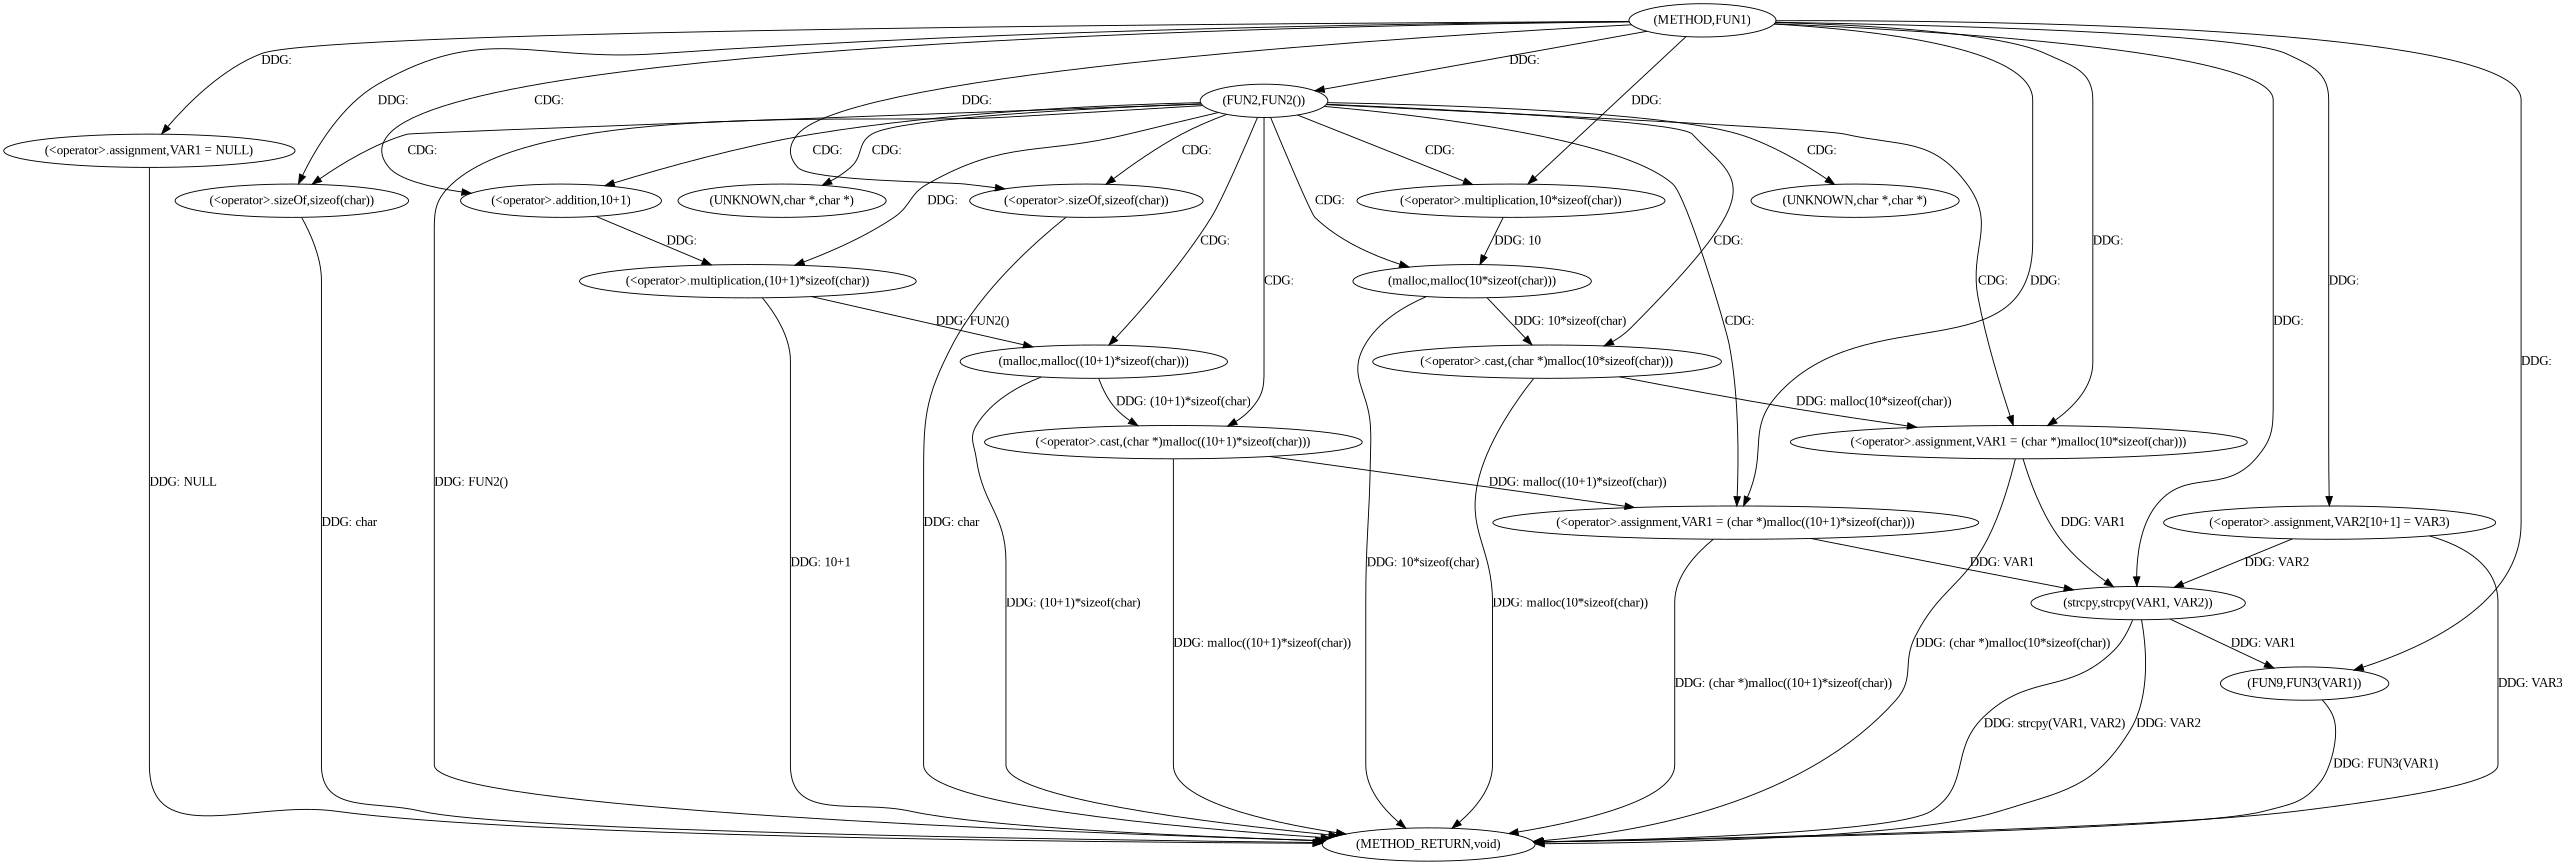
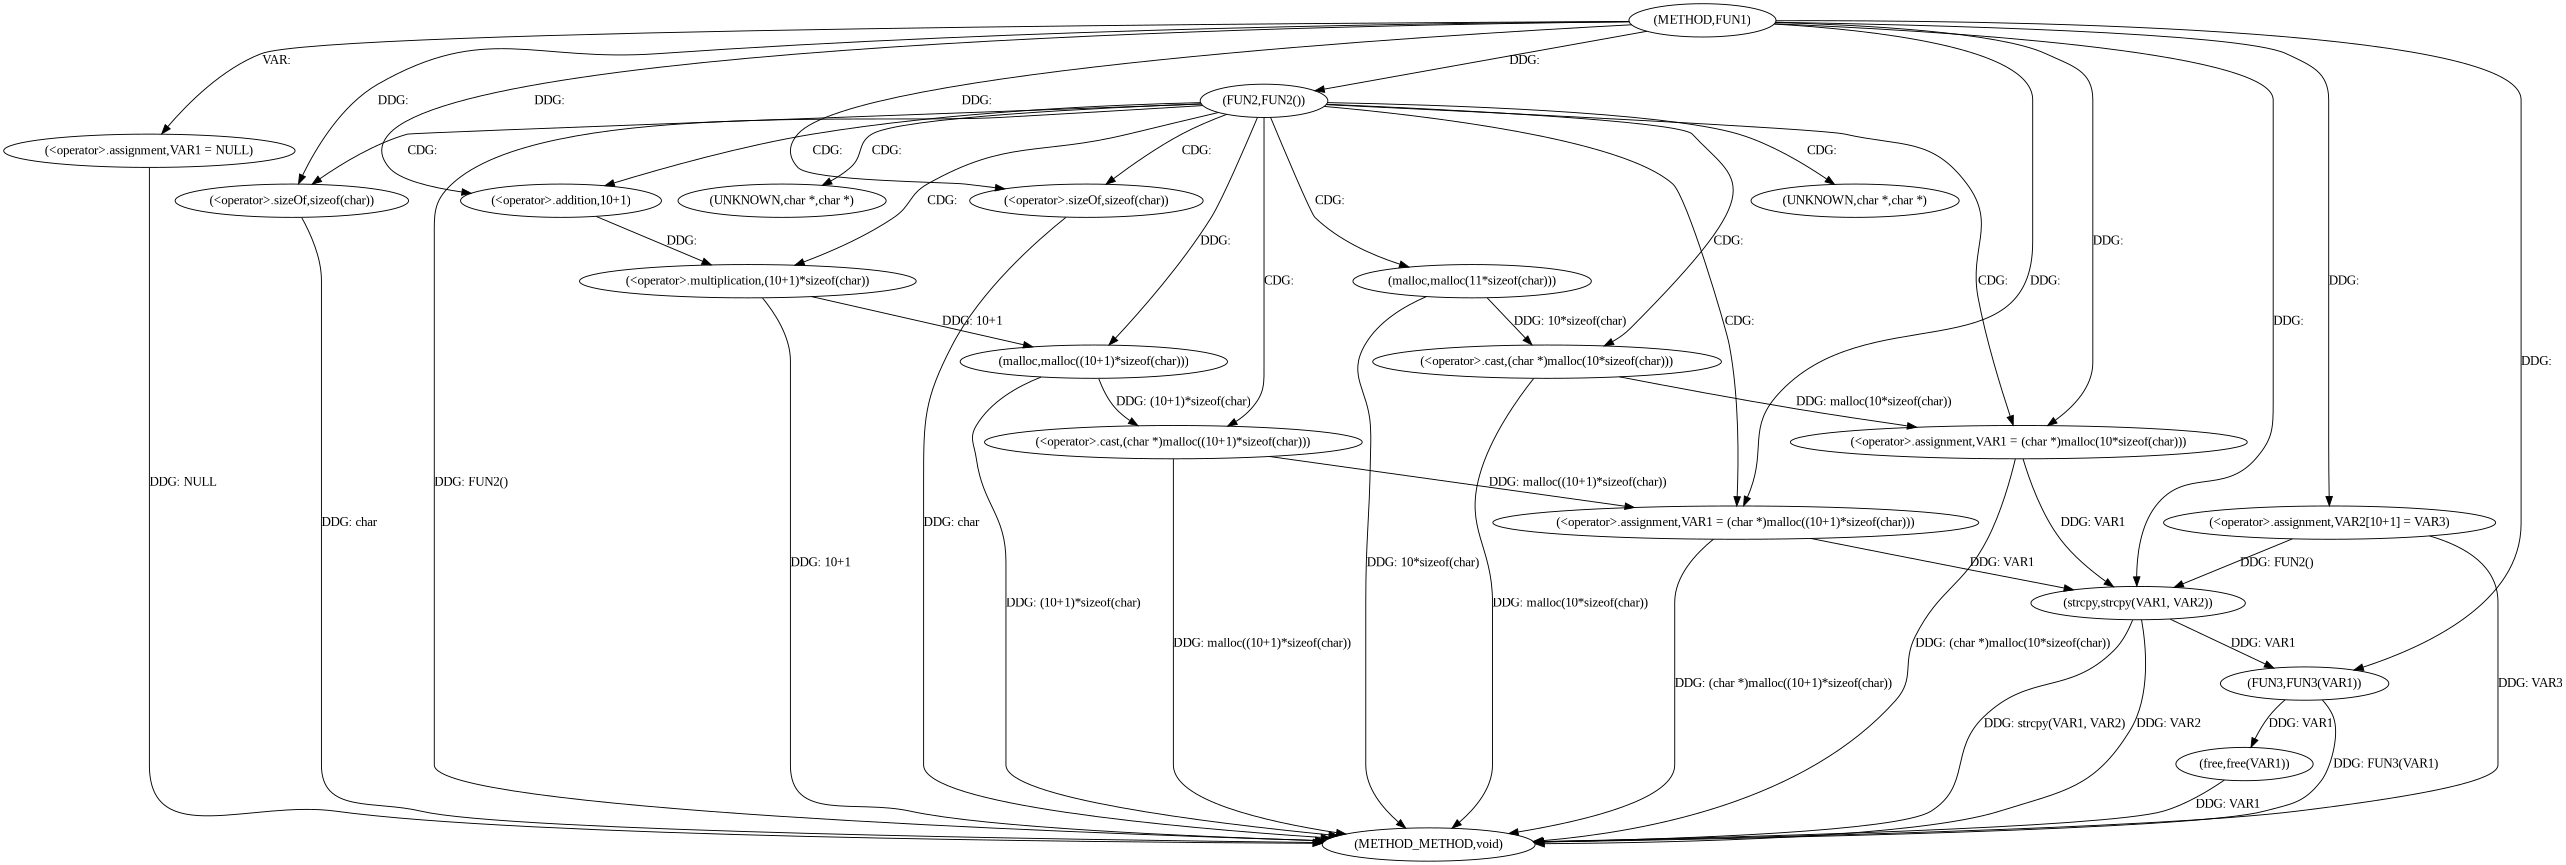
(278, 61) -> (278, 61)
(551, 101) -> (551, 101)
(944, 201) -> (944, 201)
(1511, 201) -> none
(1217, 241) -> (1217, 241)
(1472, 281) -> (1472, 281)
(973, 321) -> (973, 321)
(2277, 563) -> (2277, 563)
(2305, 684) -> (2305, 684)
none -> (2245, 764)
(1429, 845) -> (1429, 845)
